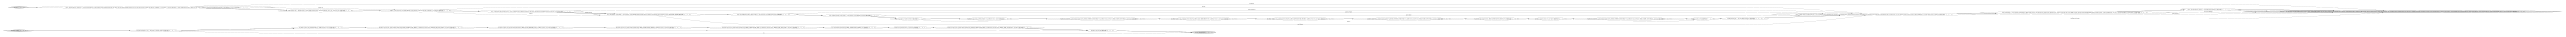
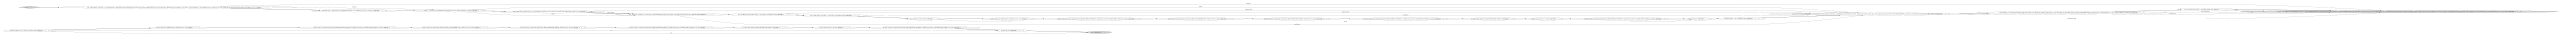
(19, 31) -> none
